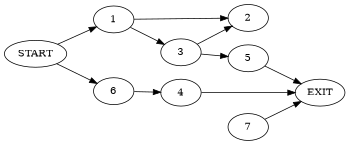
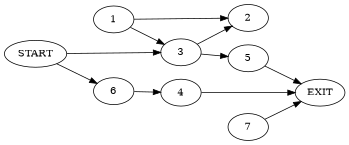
(74, 37) -> (110, 53)
